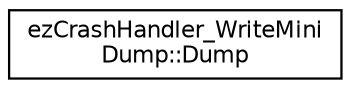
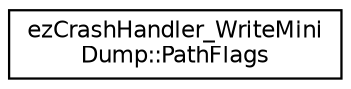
(175, 44) -> (175, 44)
